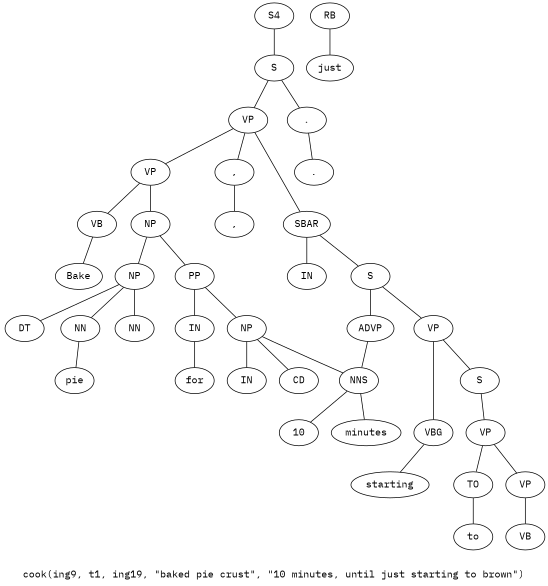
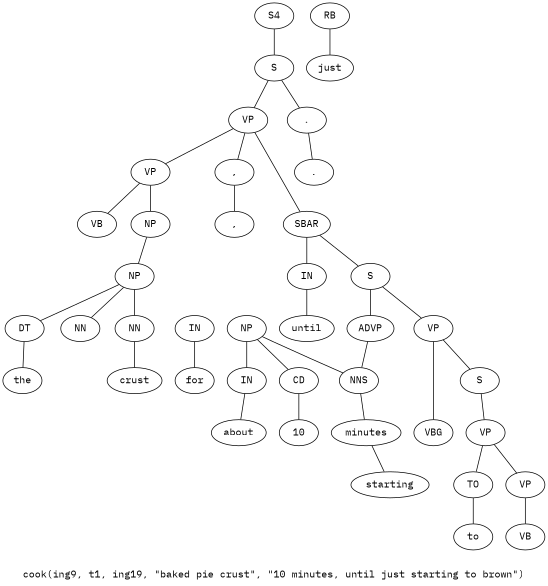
(79, 276) -> none
(195, 276) -> none
none -> (307, 329)
none -> (22, 381)
(75, 381) -> none
none -> (135, 381)
(329, 407) -> (299, 407)
none -> (239, 433)
(412, 458) -> (378, 459)
